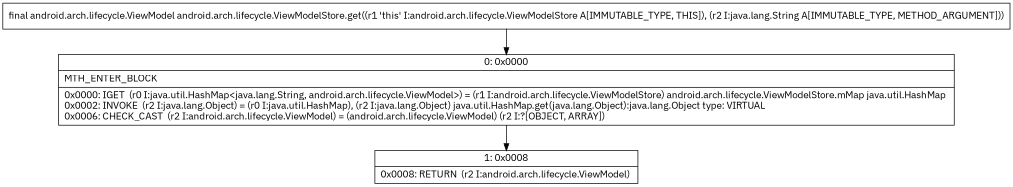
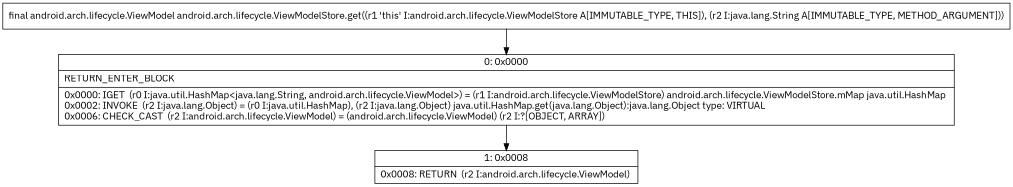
(111, 79) -> (120, 79)
